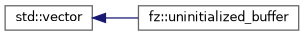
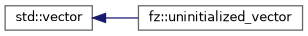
(219, 18) -> (220, 18)
